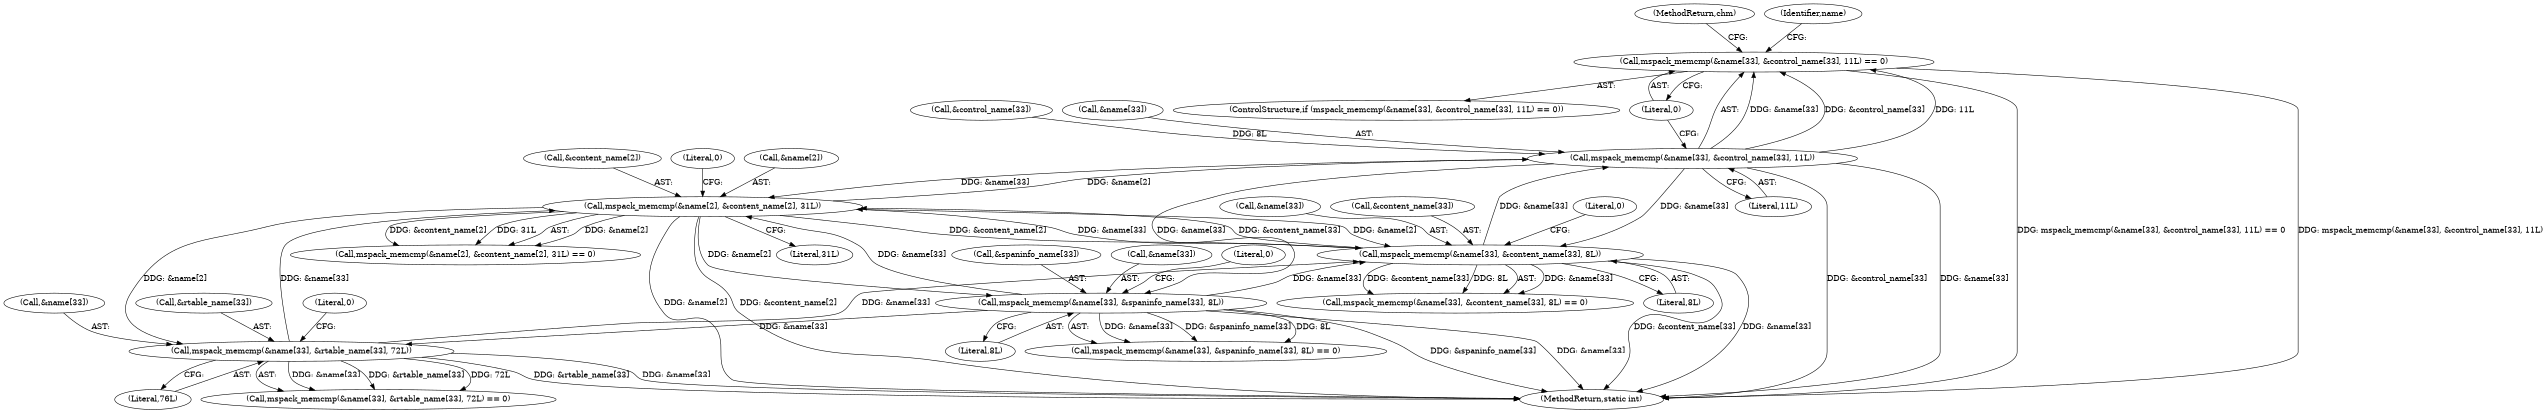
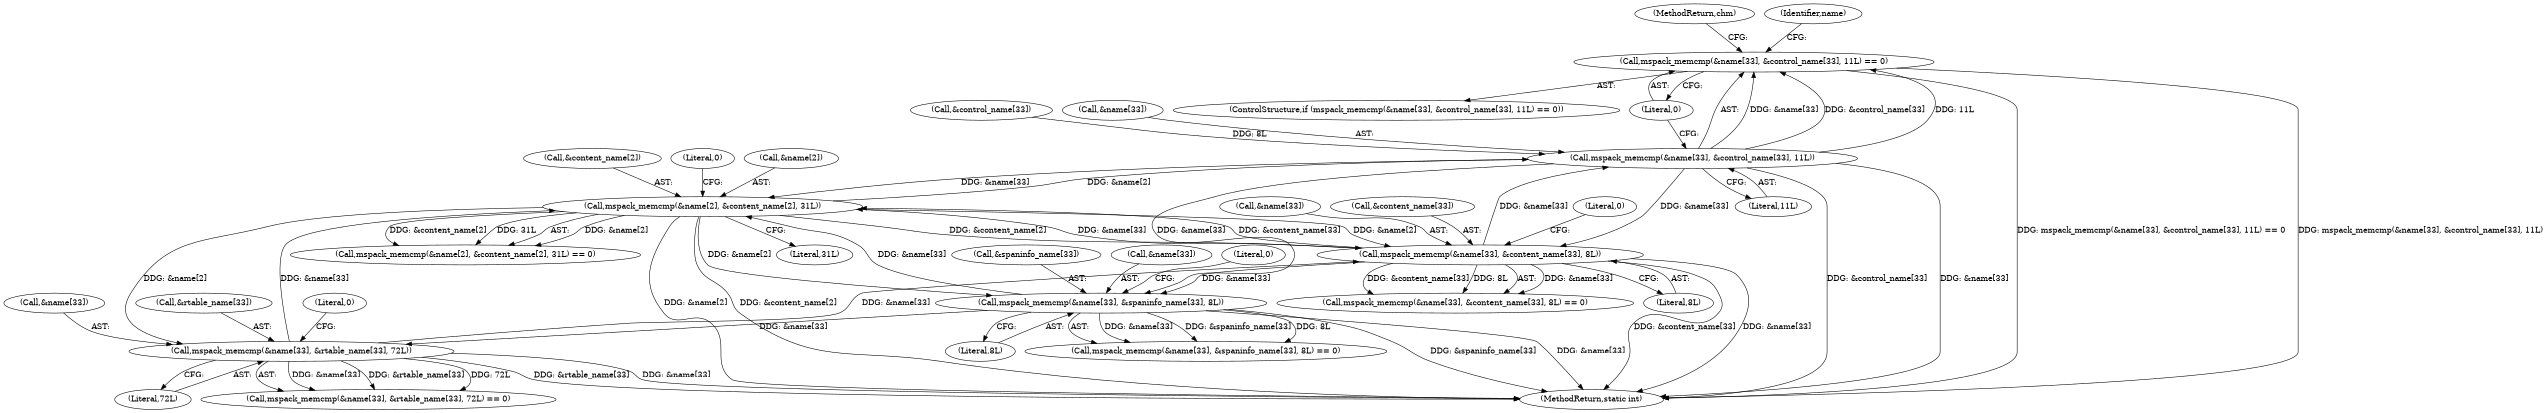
(1283, 279) -> (1263, 269)
(153, 400) -> (153, 400)
